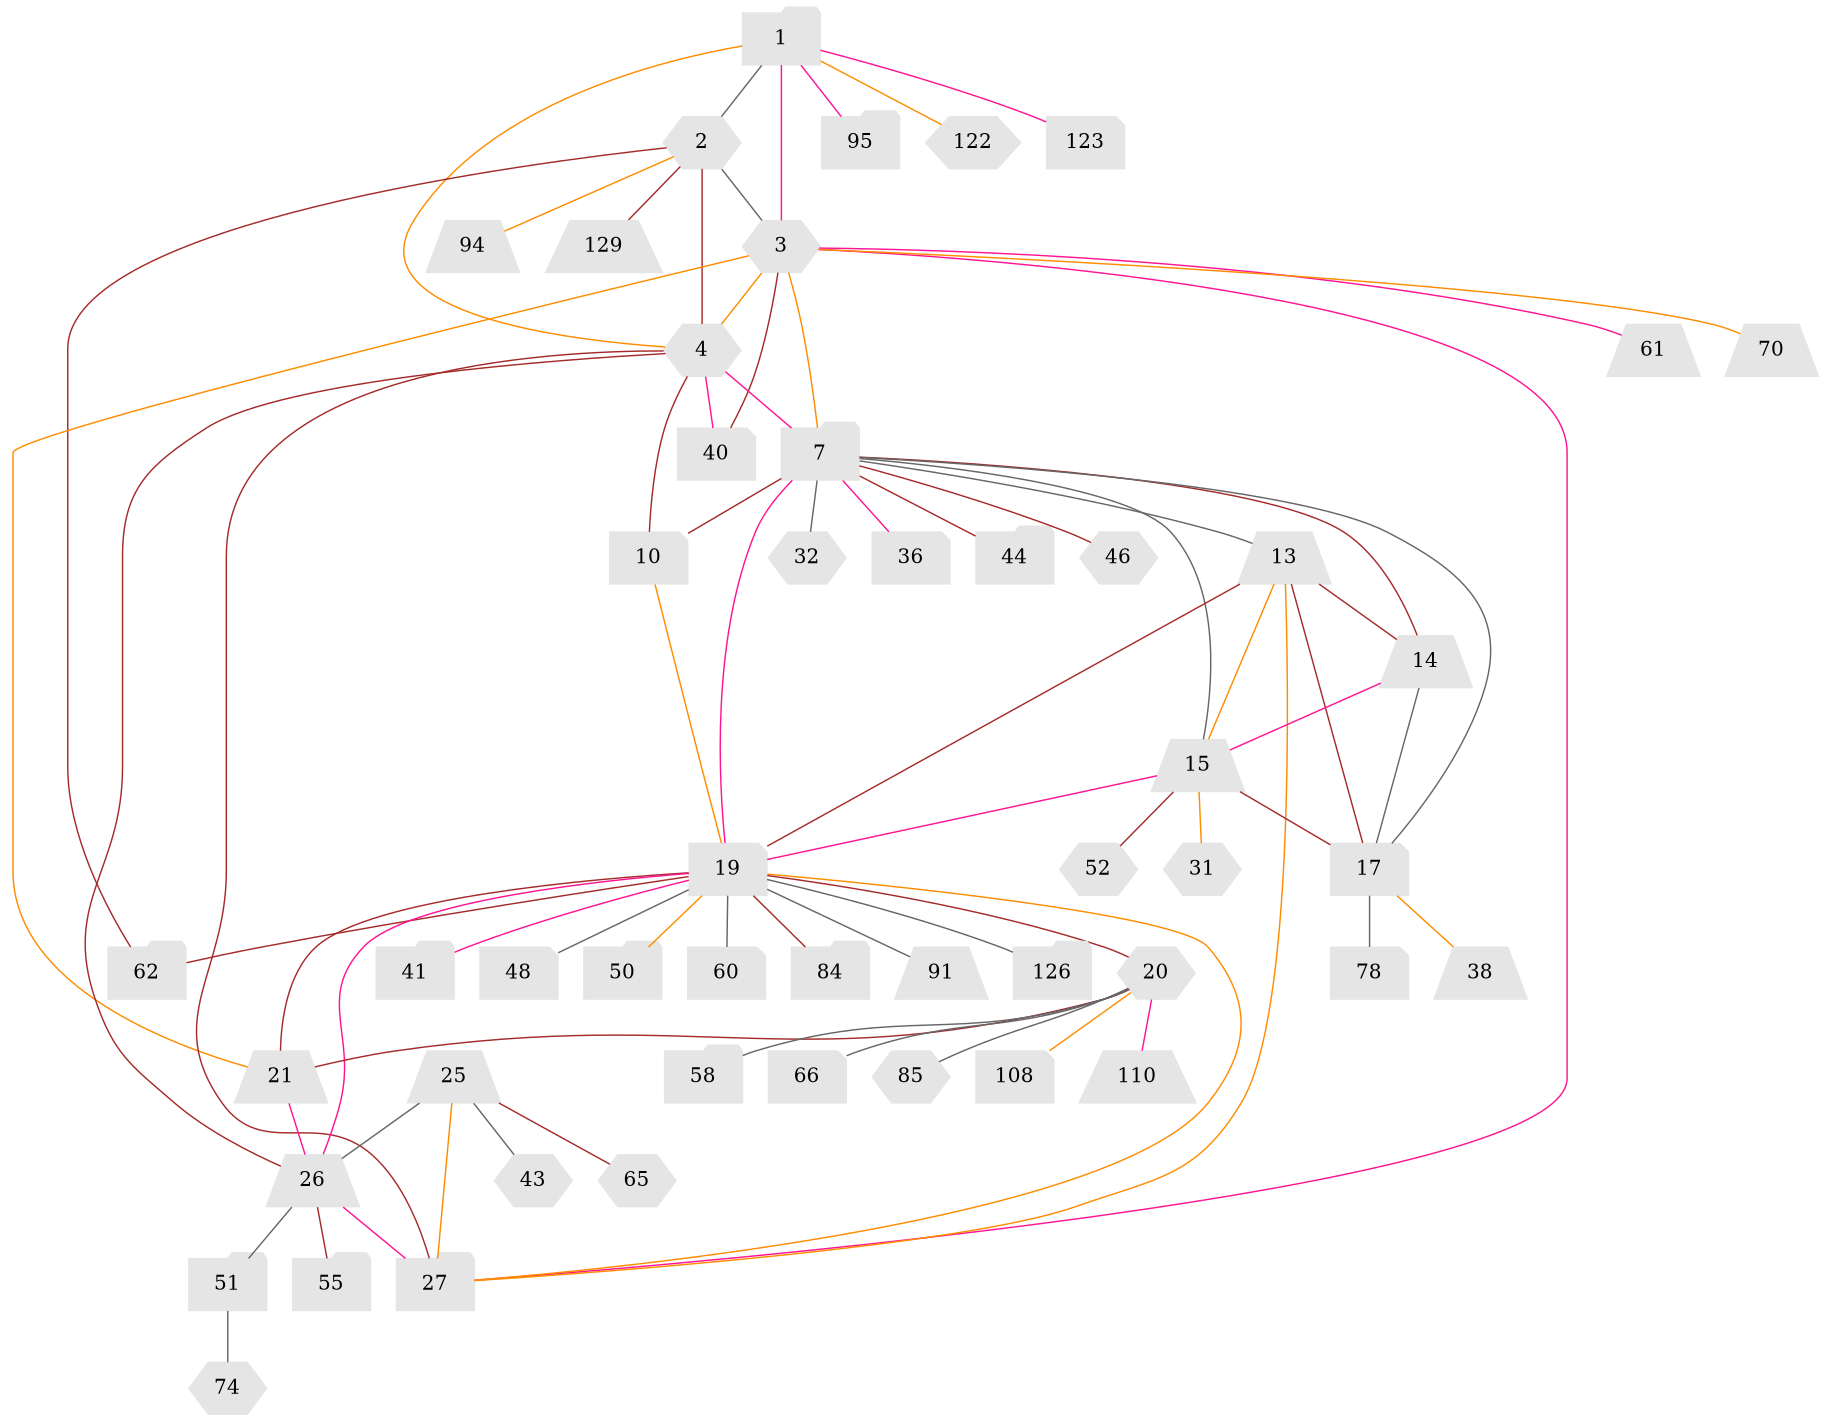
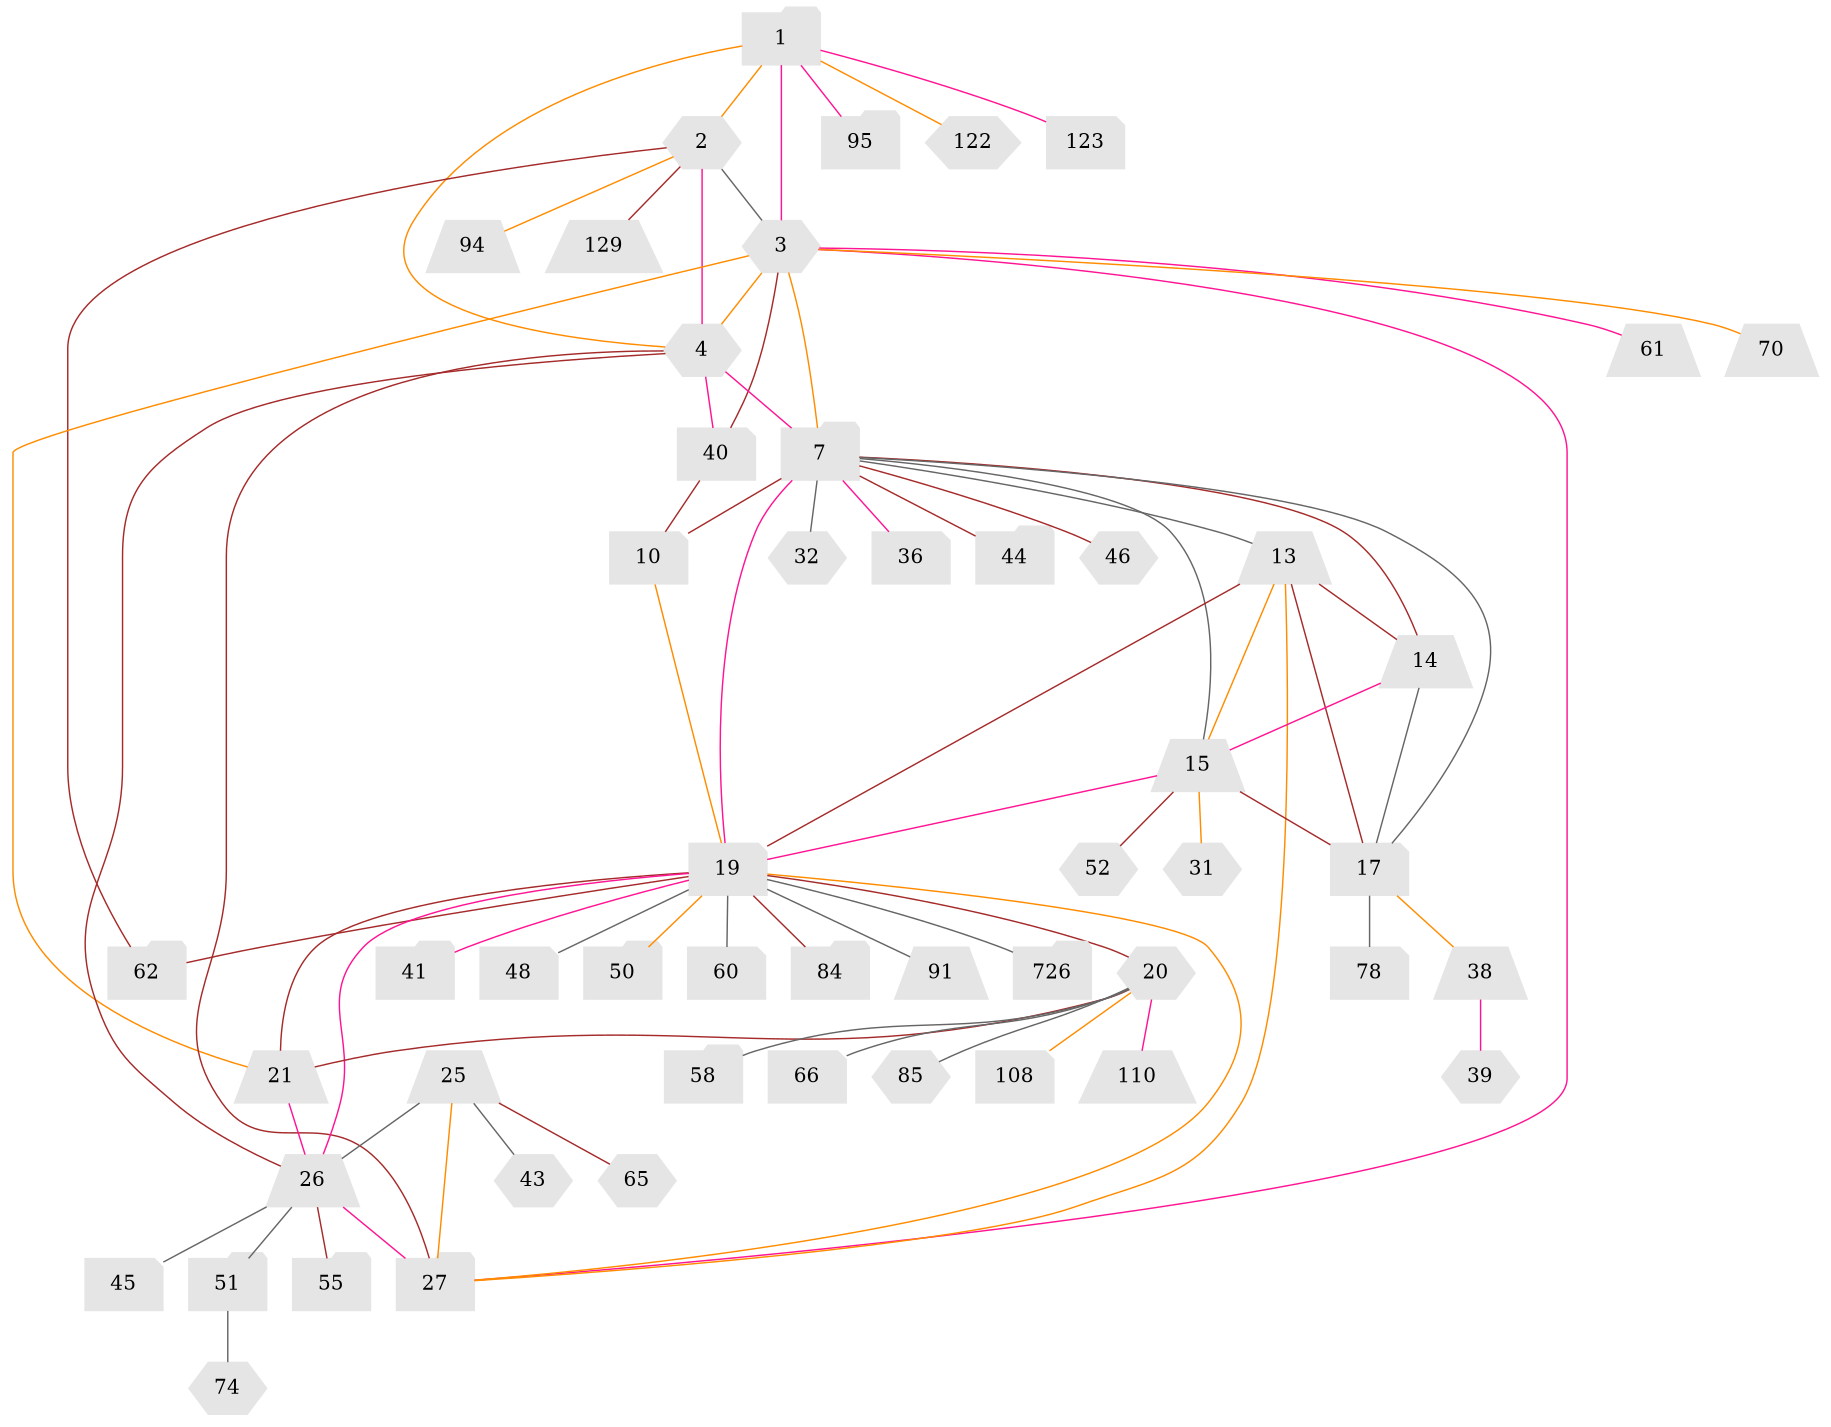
(742, 91) -> (742, 91)
(702, 246) -> (702, 246)
(659, 452) -> (683, 506)
(1052, 973) -> (1052, 973)
none -> (1481, 1077)
none -> (124, 1285)
